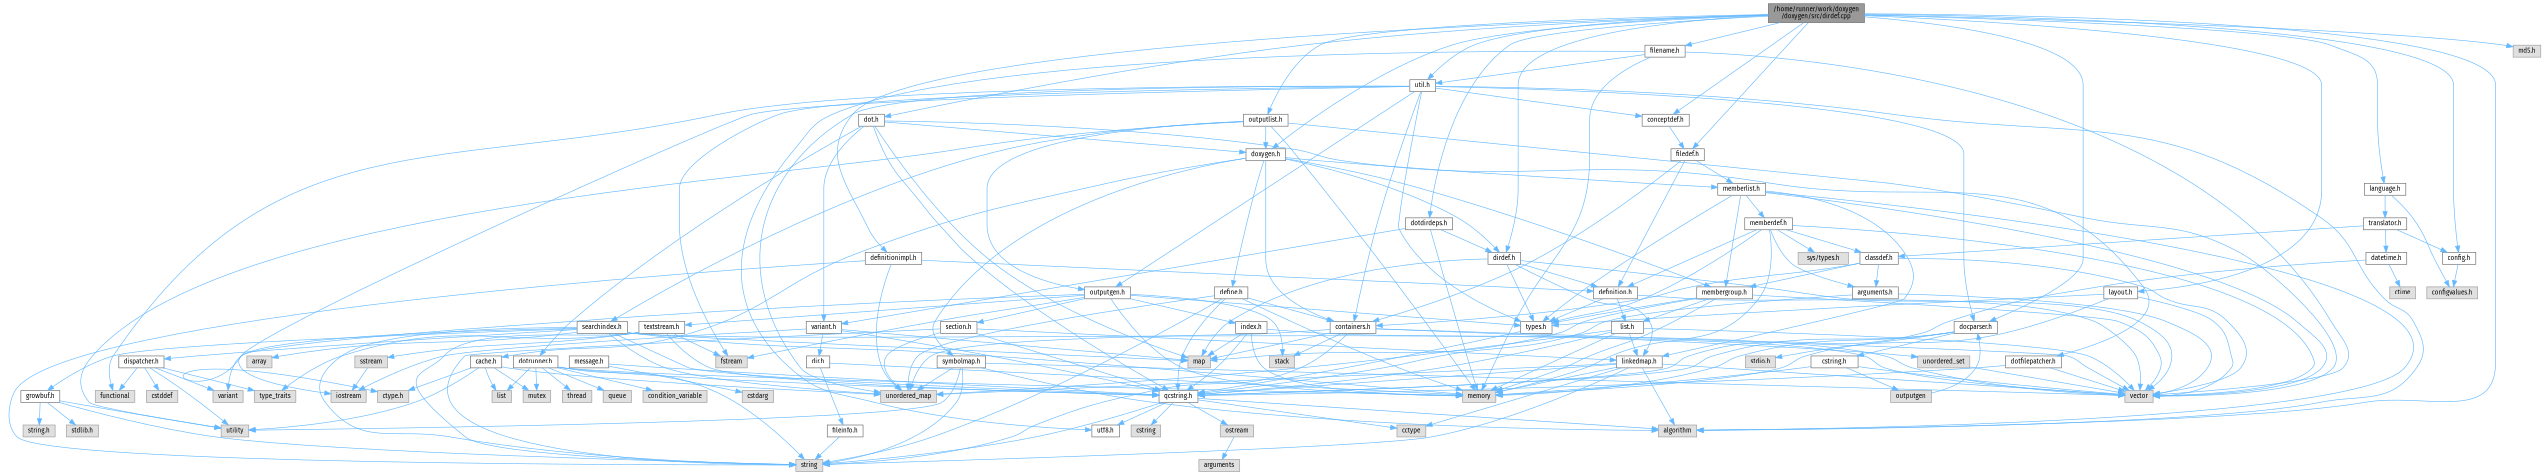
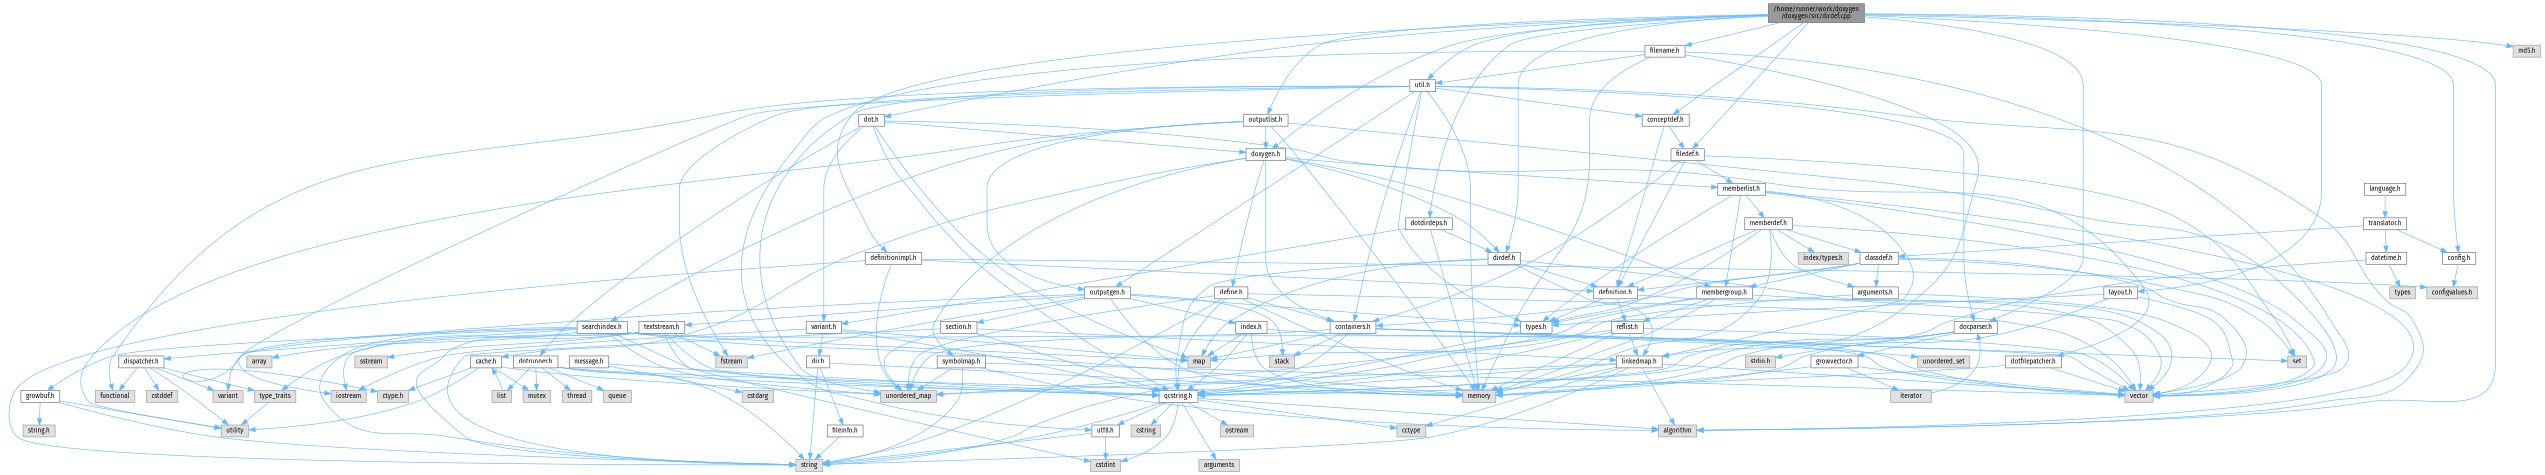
(2333, 46) -> none
none -> (1641, 204)
none -> (1969, 208)
none -> (1471, 232)
(2424, 235) -> (1634, 268)
(1823, 258) -> (1823, 258)
none -> (1752, 277)
(1520, 293) -> (1294, 271)
(2403, 293) -> (2403, 293)
(1627, 327) -> (1627, 327)
(1835, 362) -> (1835, 362)
none -> (2297, 362)
(362, 377) -> (478, 338)
(489, 377) -> (499, 382)
(2044, 380) -> (1768, 307)
(675, 396) -> none
(1911, 396) -> (1911, 396)
none -> (814, 410)
(619, 423) -> (258, 412)
(82, 431) -> none
(1230, 445) -> (1197, 428)
none -> (961, 448)
none -> (1106, 465)
